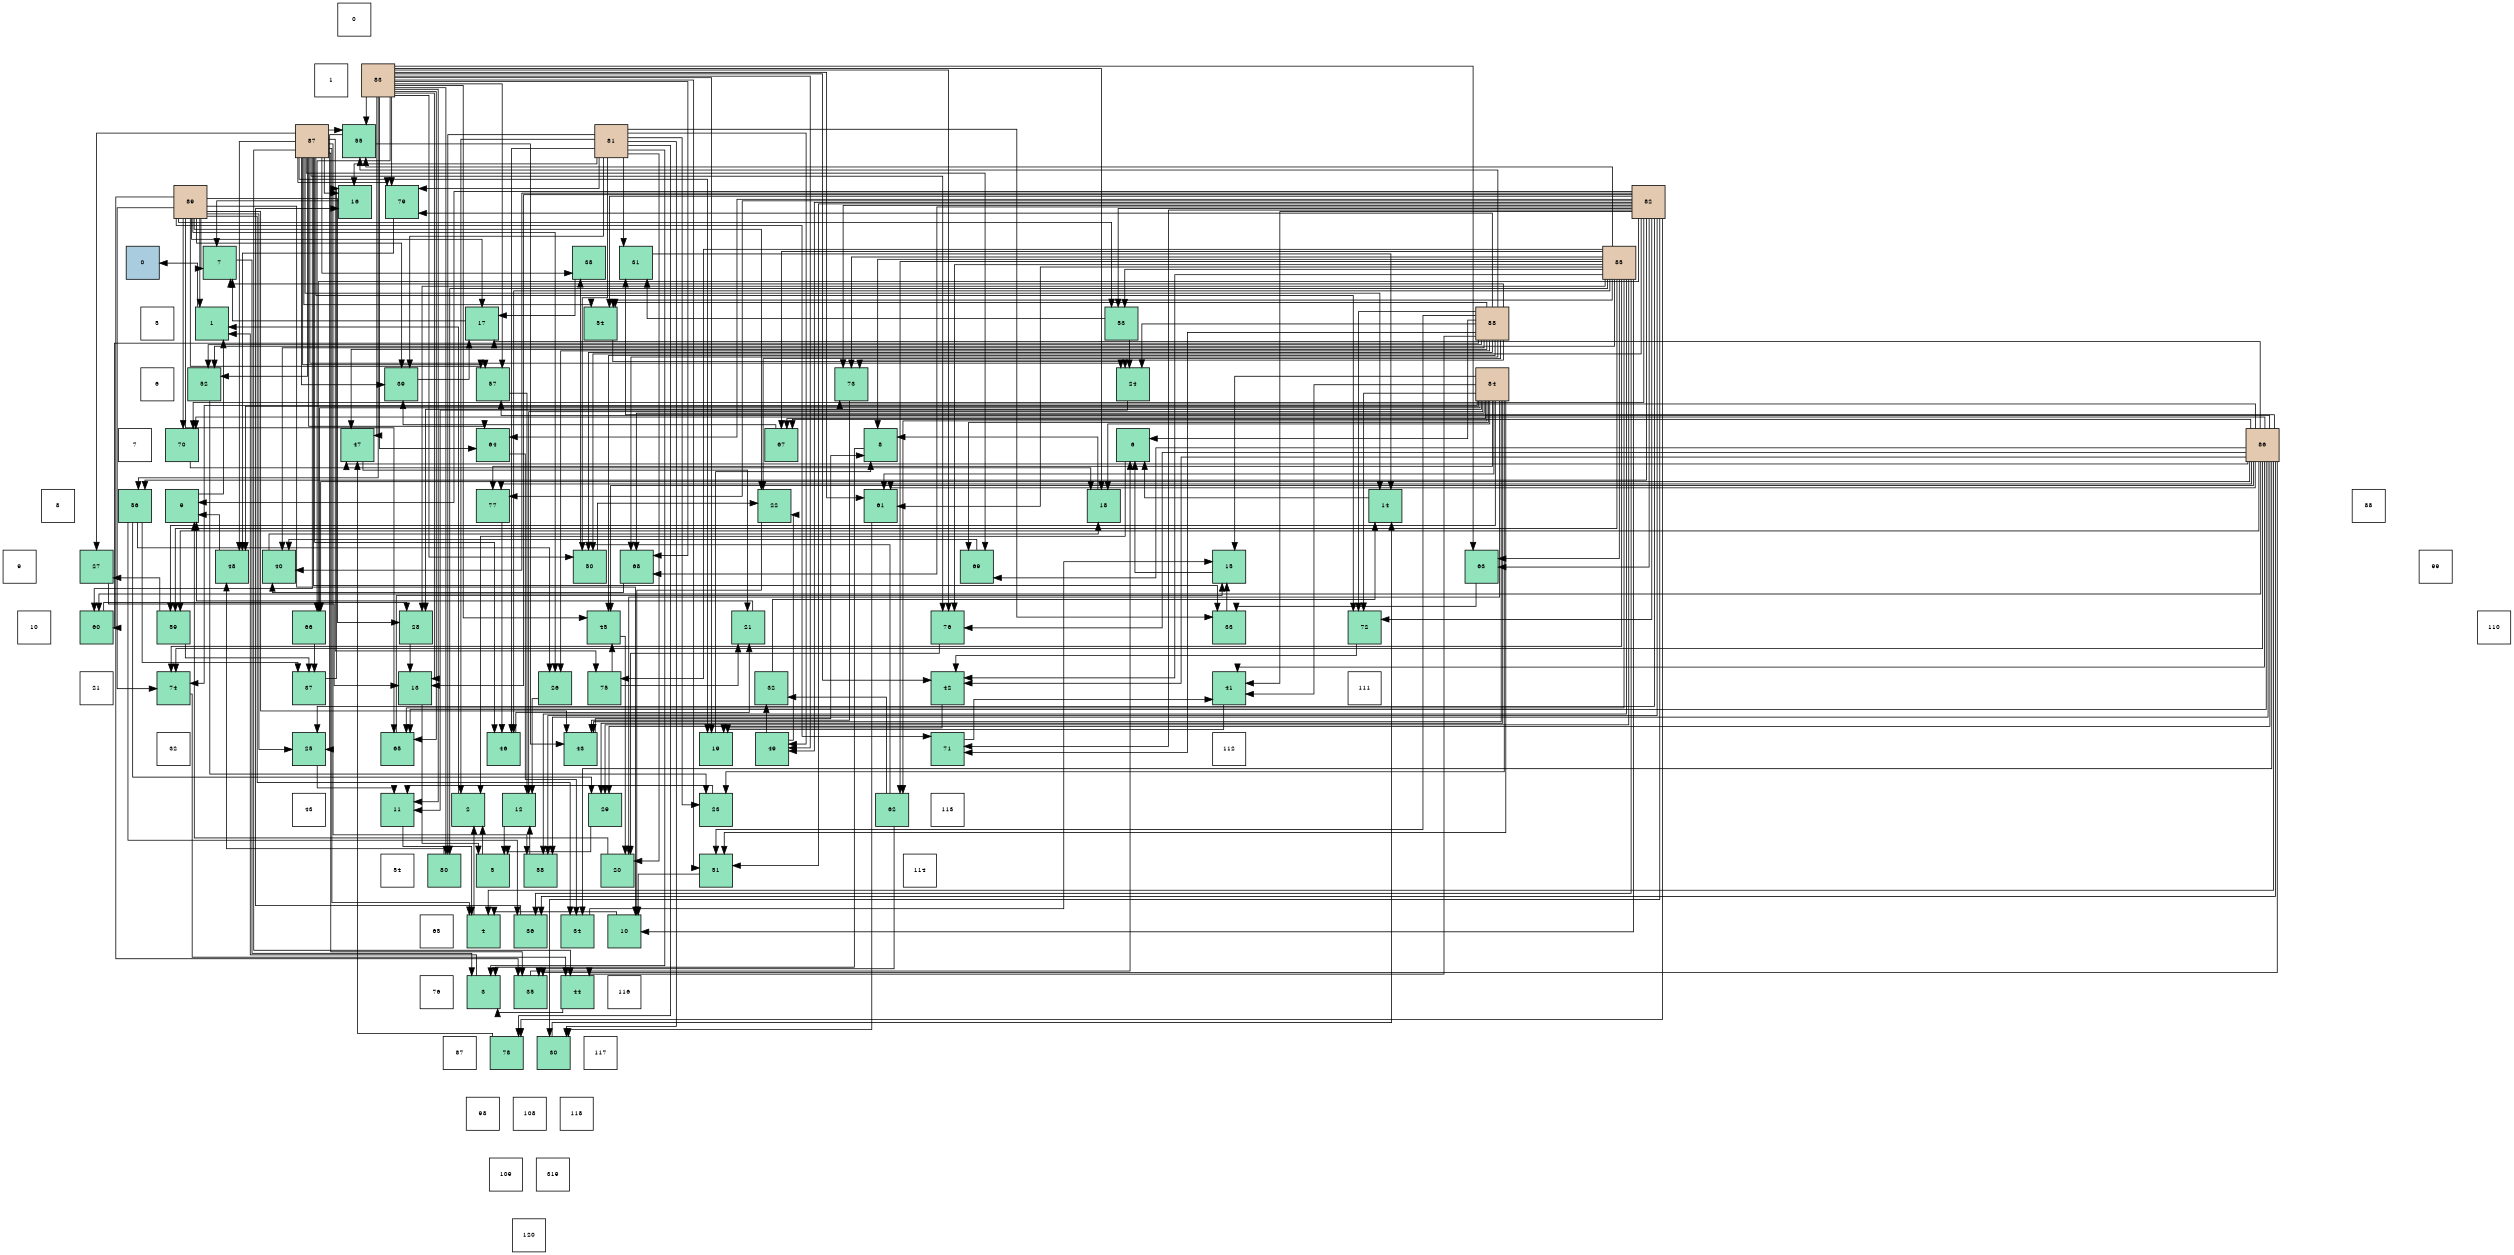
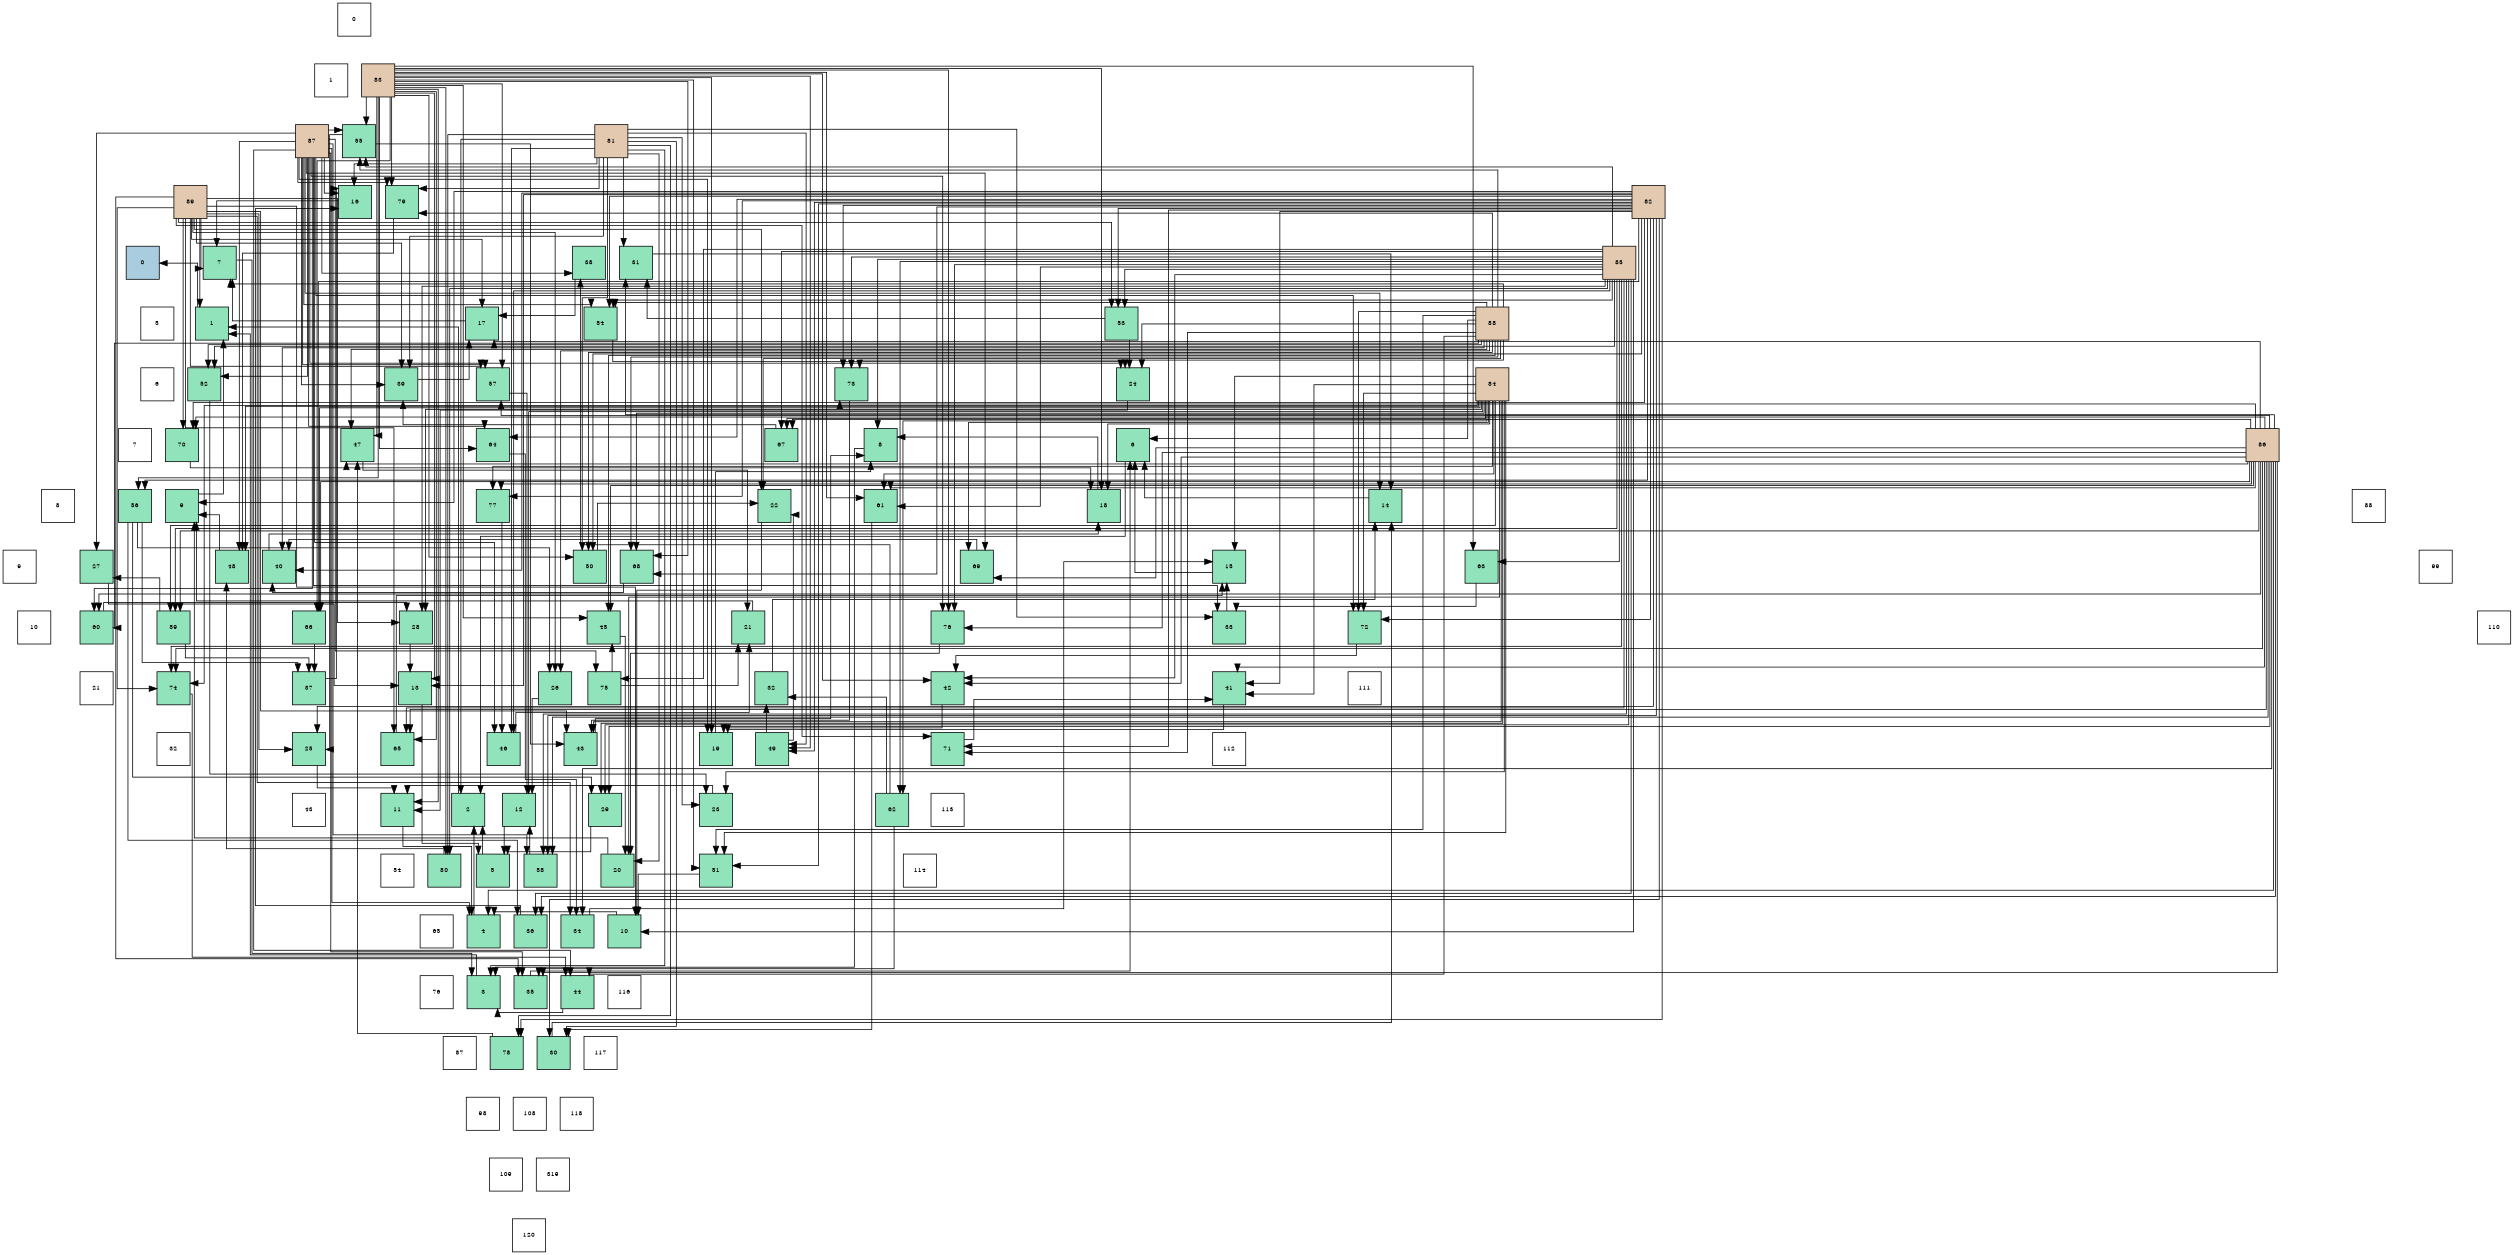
(1641, 567) -> none
